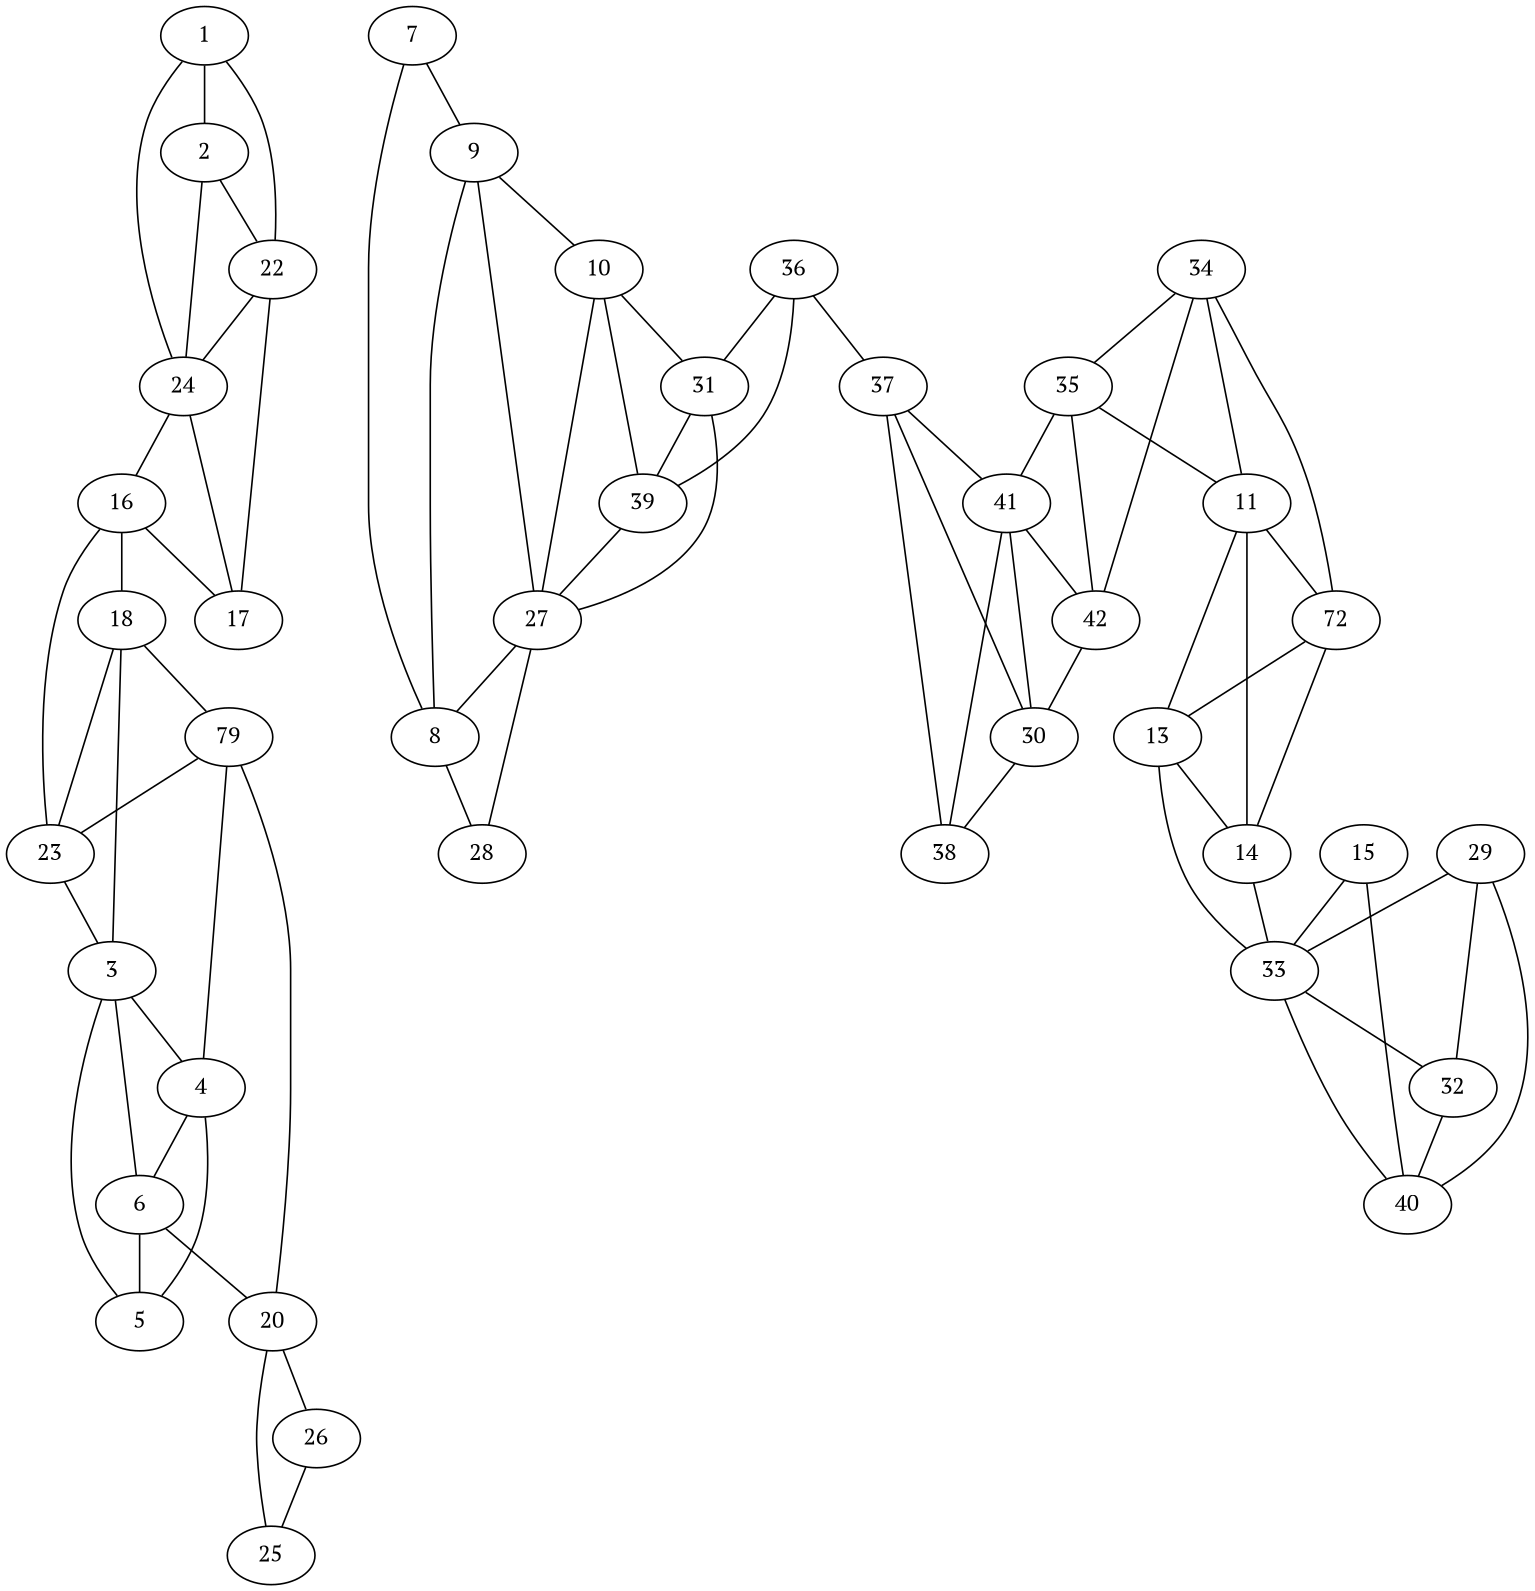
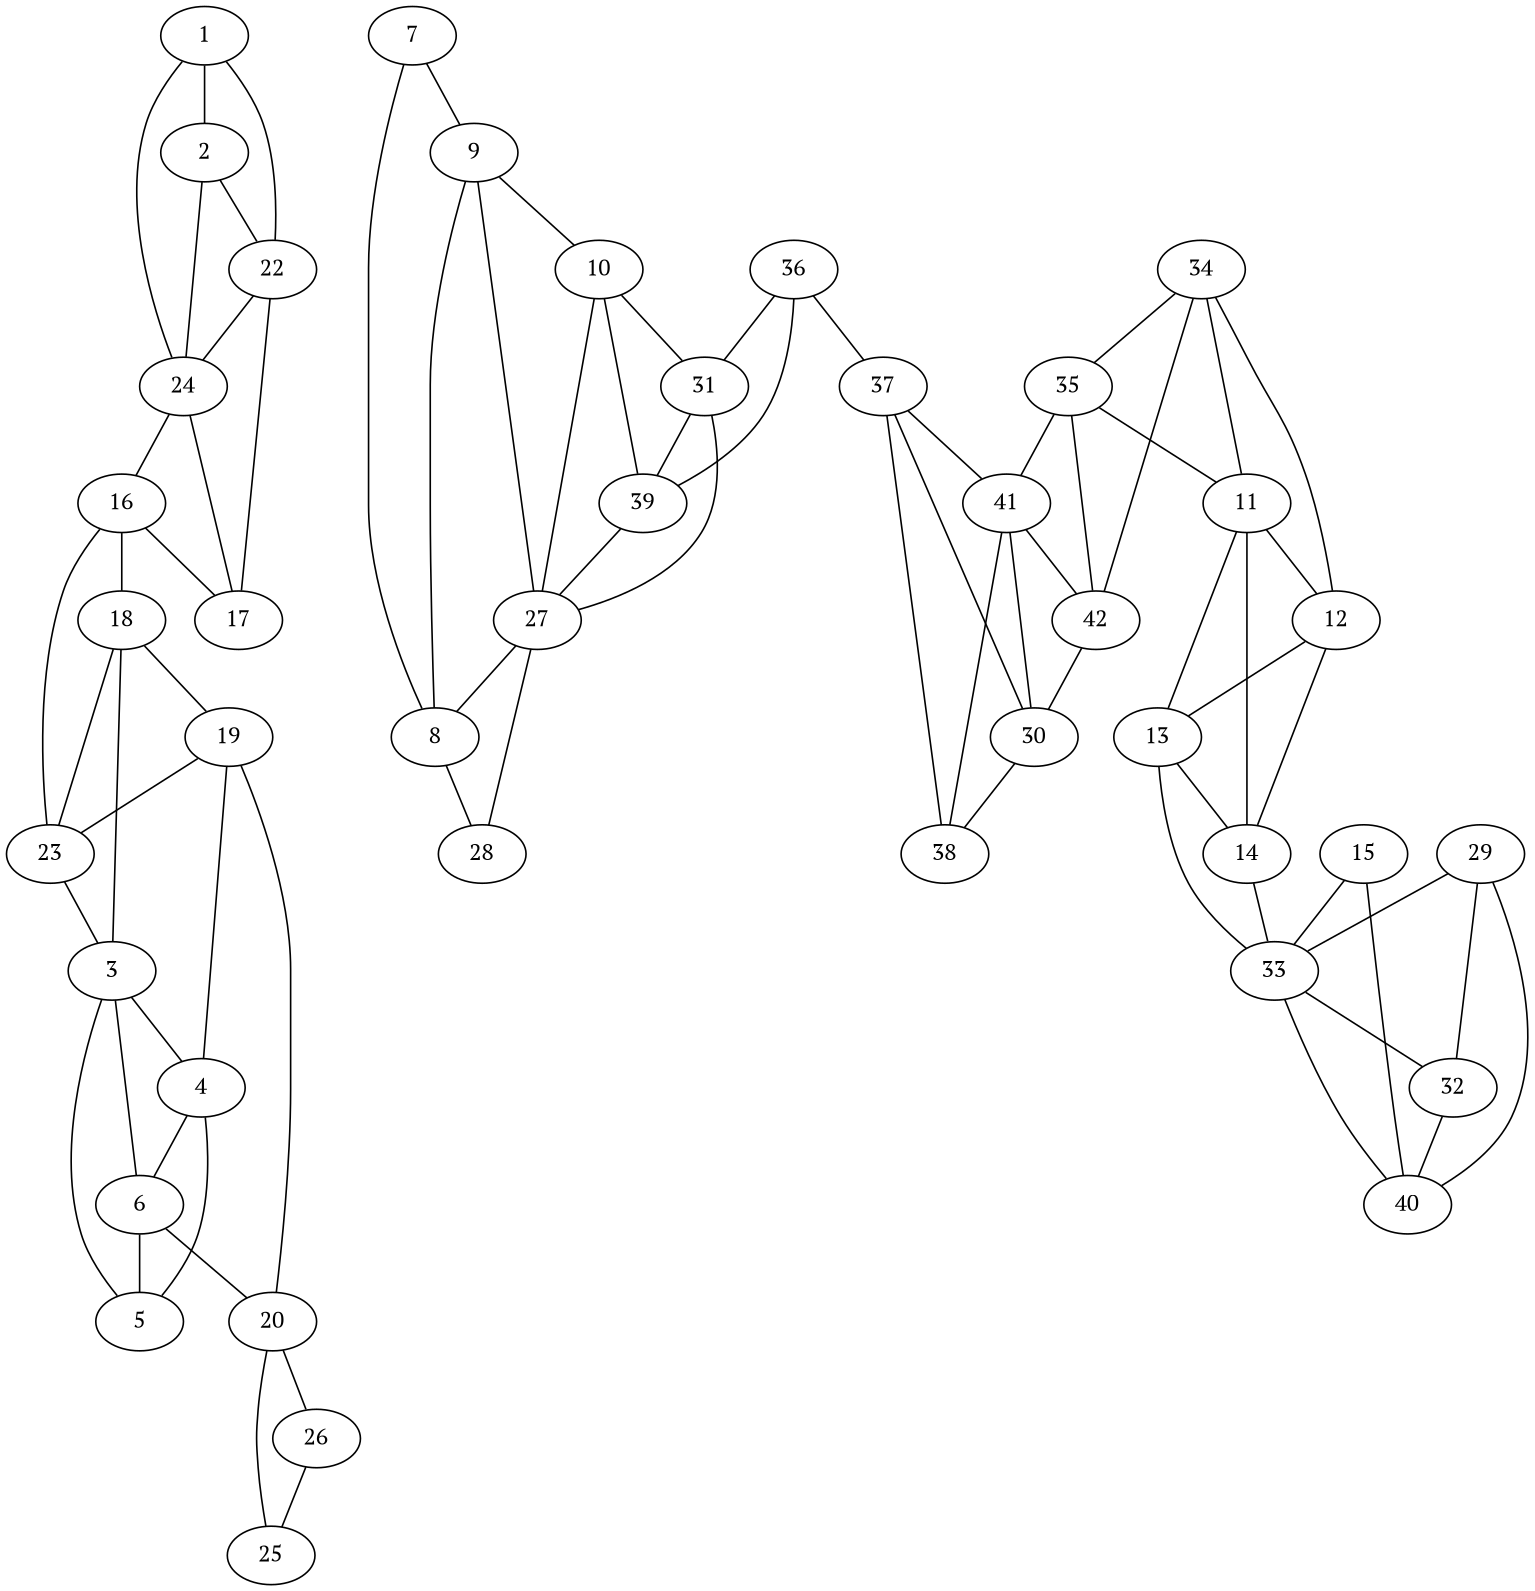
(1336, 620) -> (1336, 620)
(229, 737) -> (229, 737)
